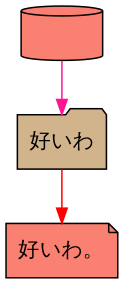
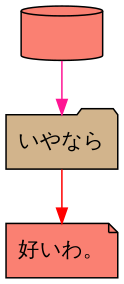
(62, 142) -> (62, 142)
